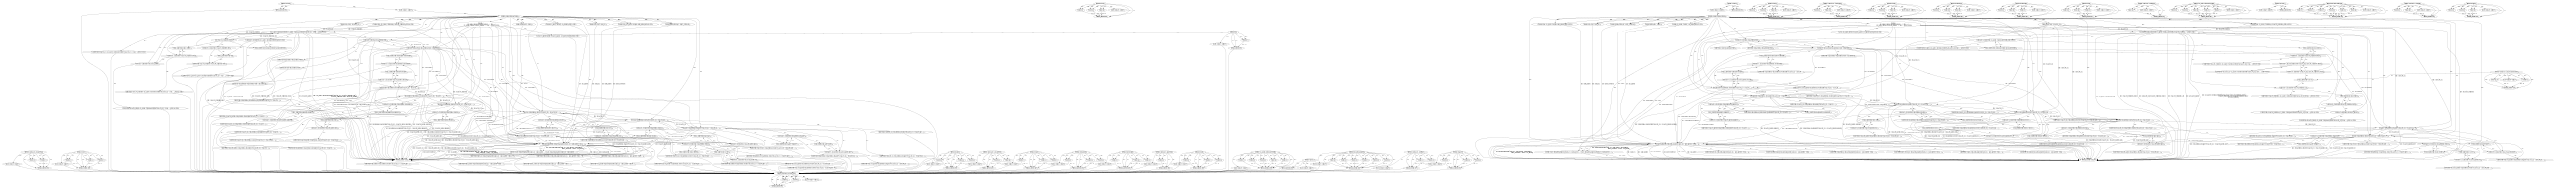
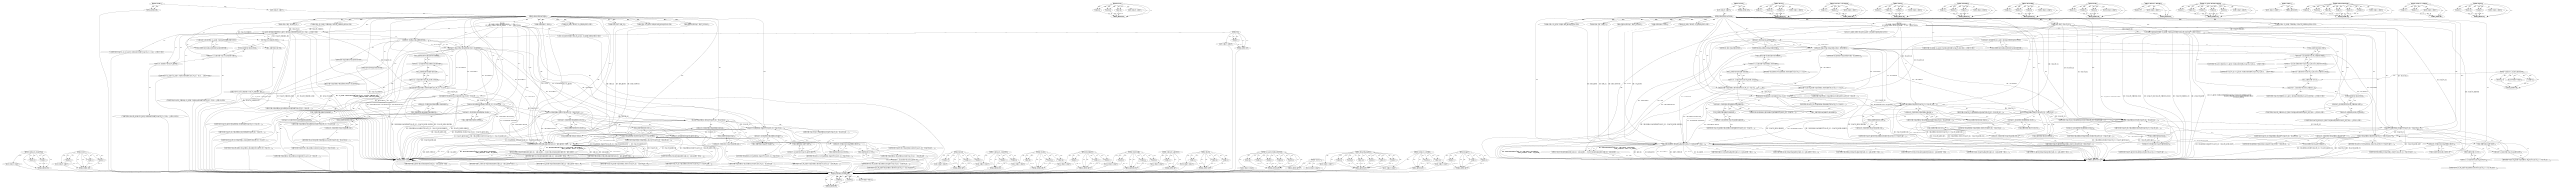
(216, 48) -> none
